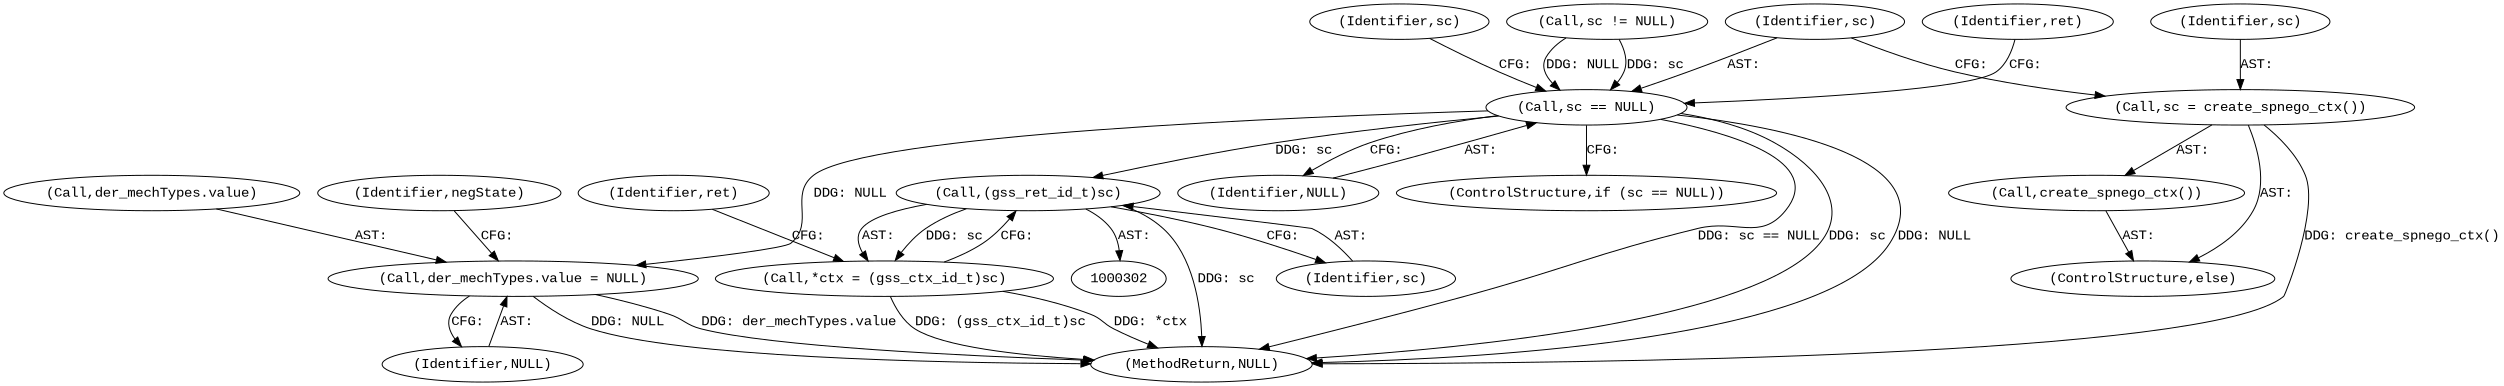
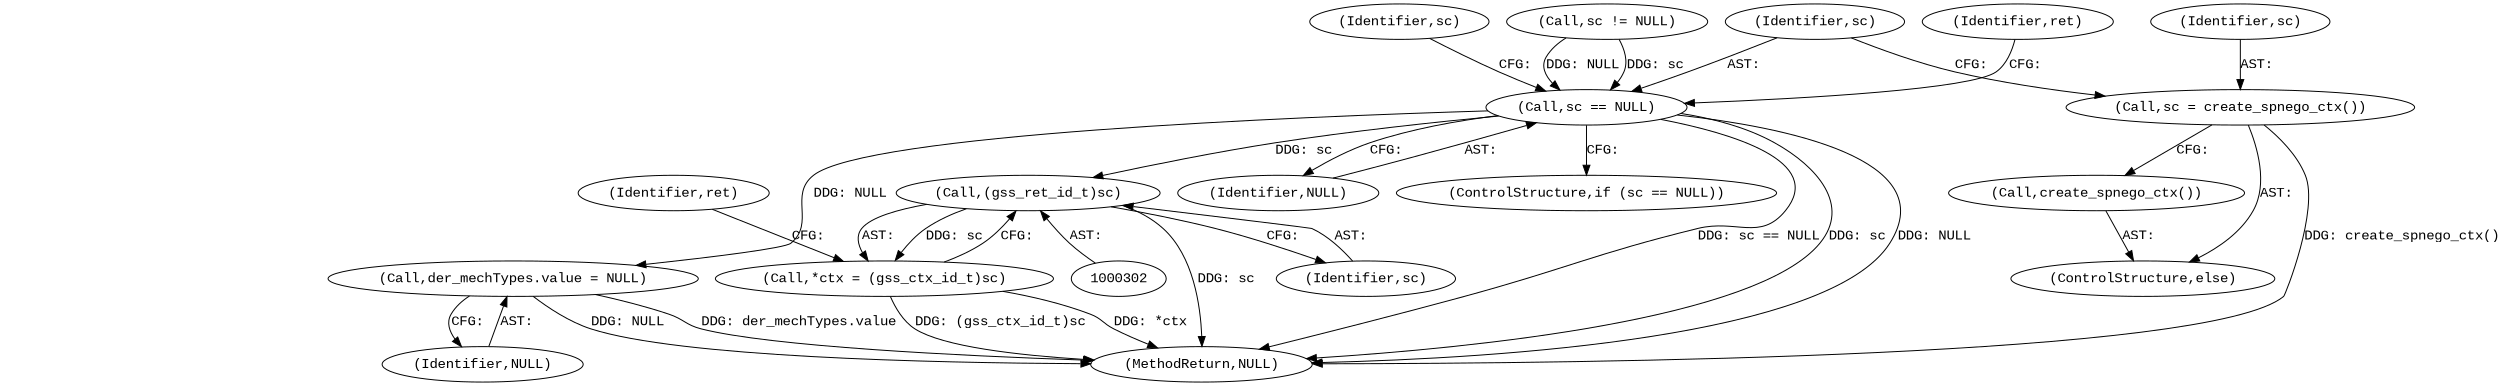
(2197, 150) -> (2197, 150)
(152, 193) -> none
(439, 193) -> none
(1108, 225) -> (1069, 243)
